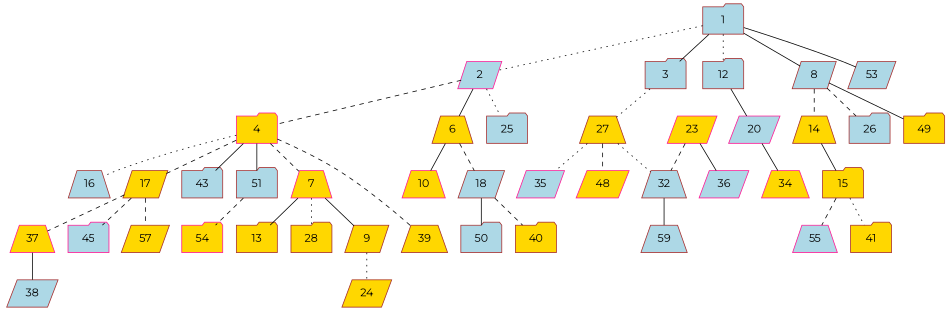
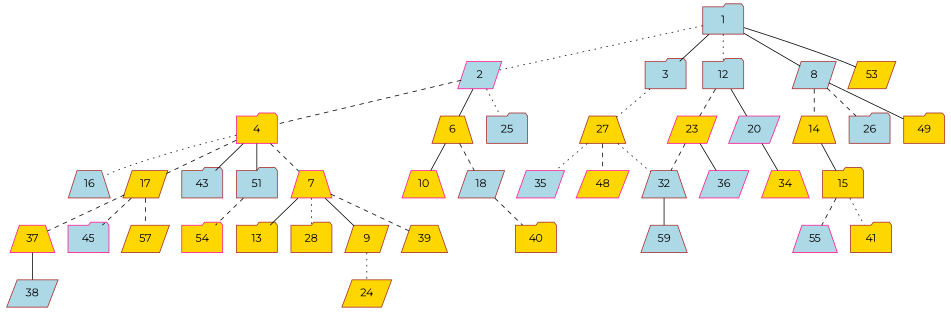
(872, 75) -> (872, 75)
none -> (708, 102)
(348, 177) -> (370, 212)
(481, 239) -> none
